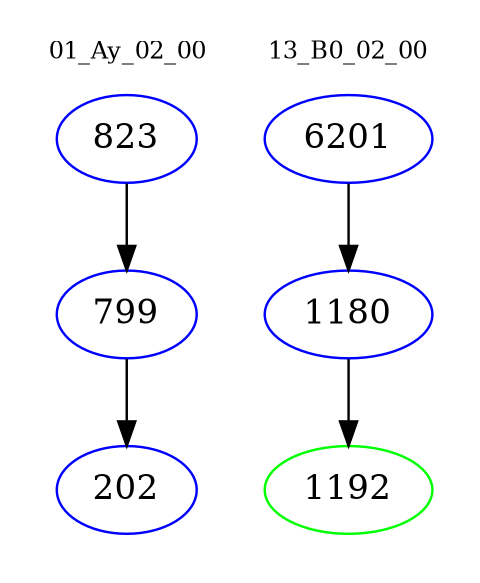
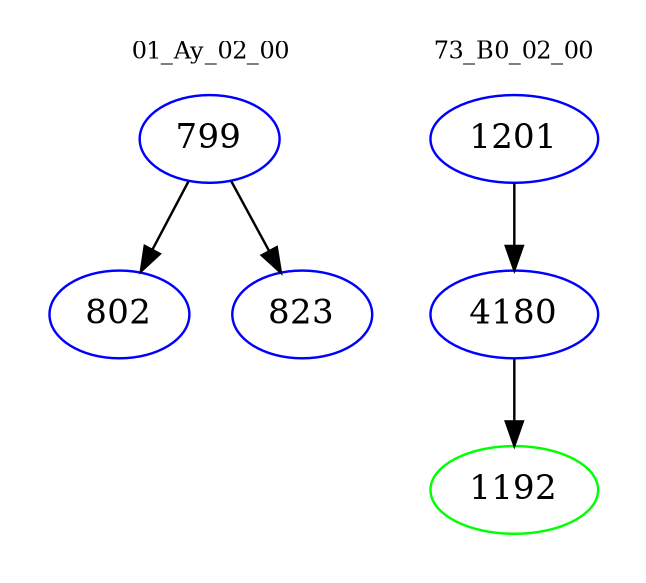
(349, 52) -> (514, 52)
(349, 139) -> (514, 139)
(127, 215) -> (250, 216)
(349, 314) -> (514, 314)
(127, 490) -> (119, 314)
